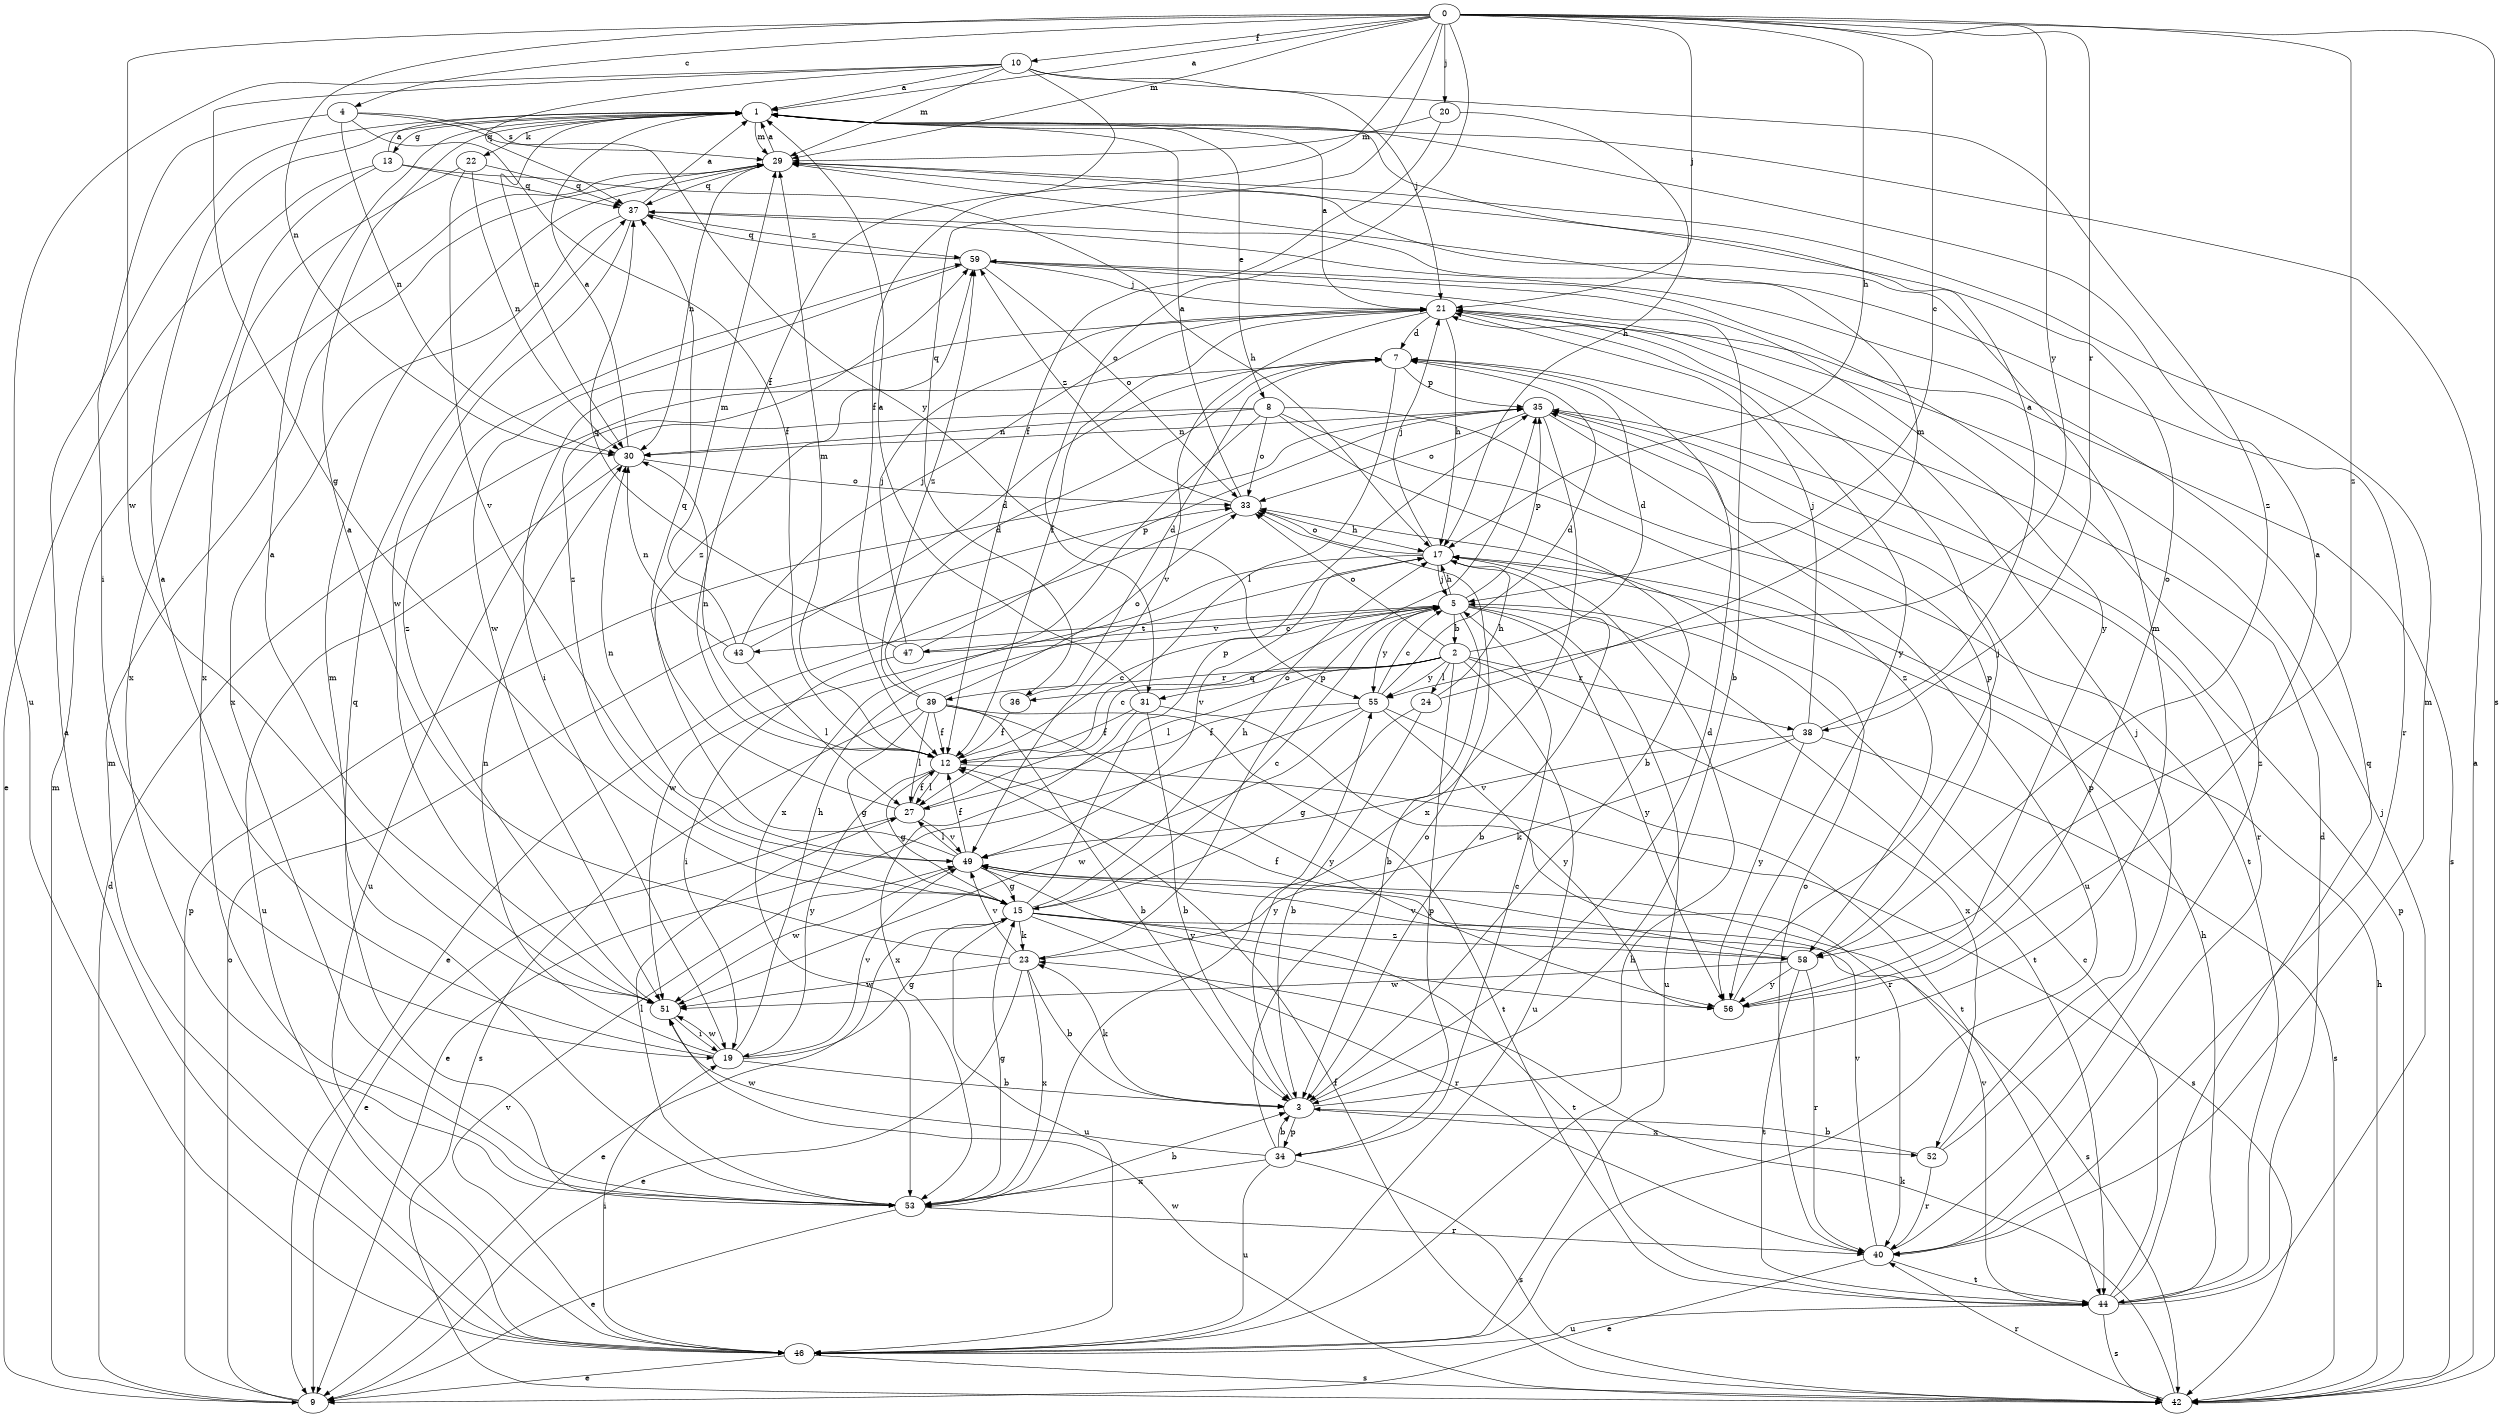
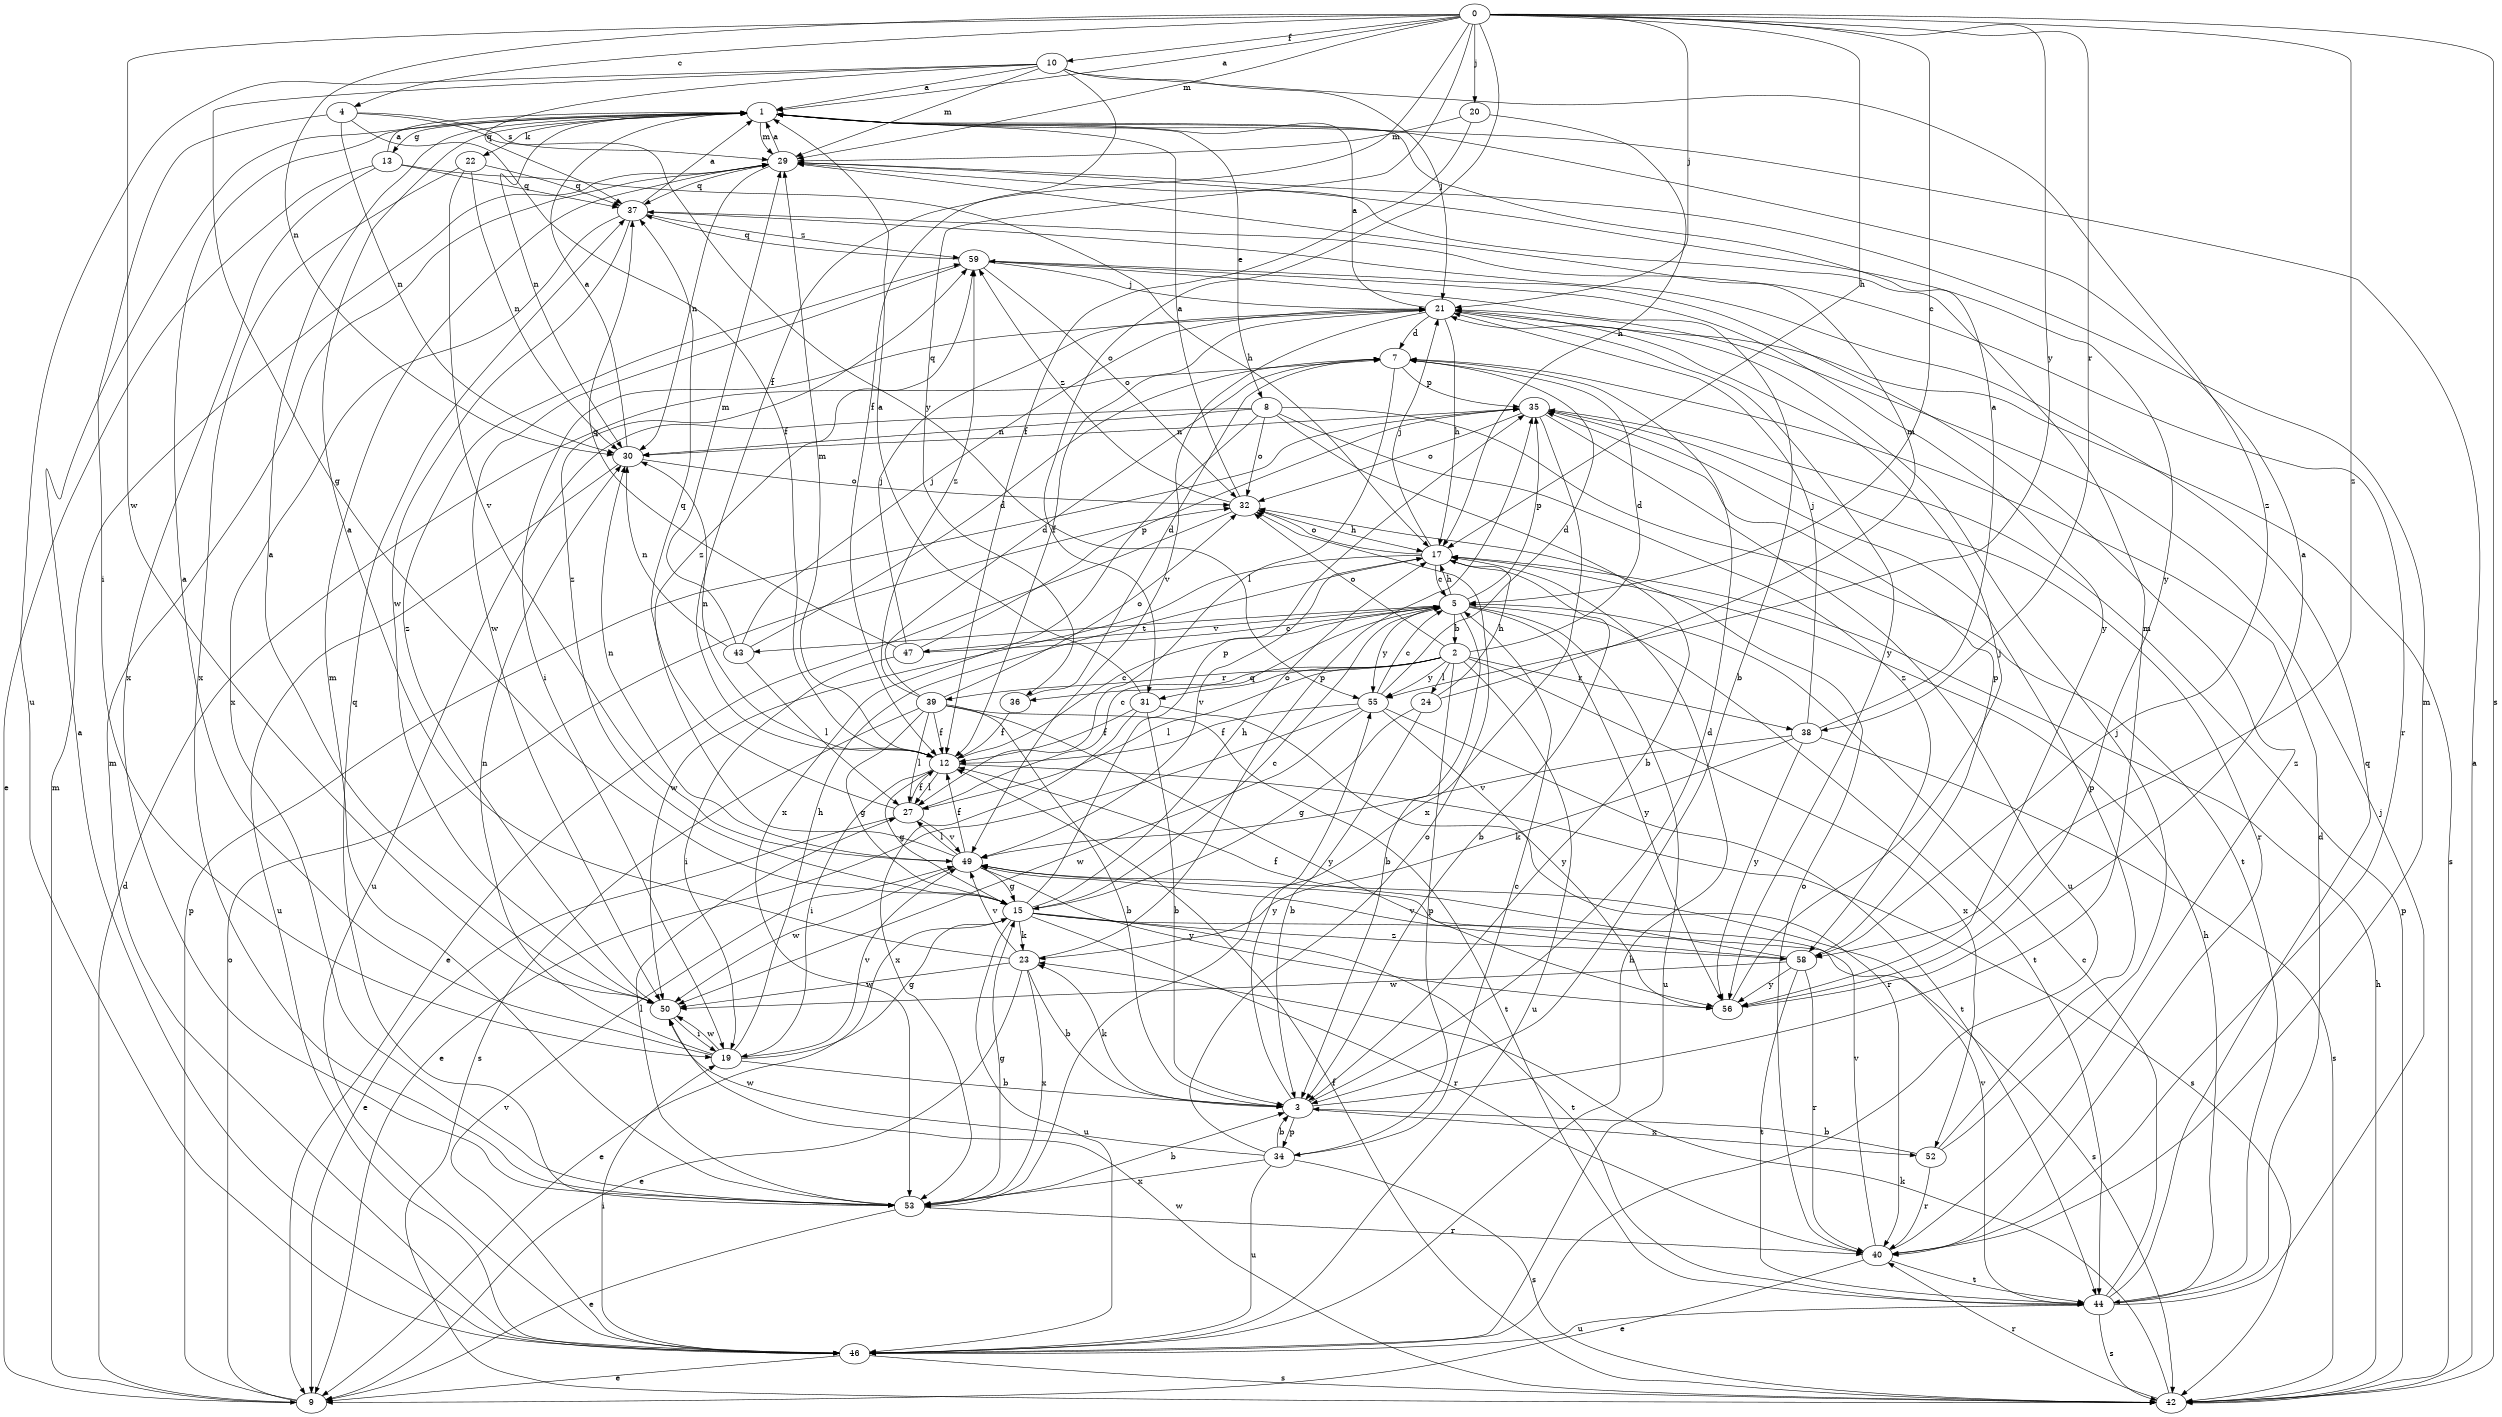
(1246, 506) -> (1245, 506)
(1442, 580) -> (1440, 580)
(2168, 580) -> (2166, 580)
(813, 911) -> (812, 911)
(665, 1010) -> (665, 1010)
